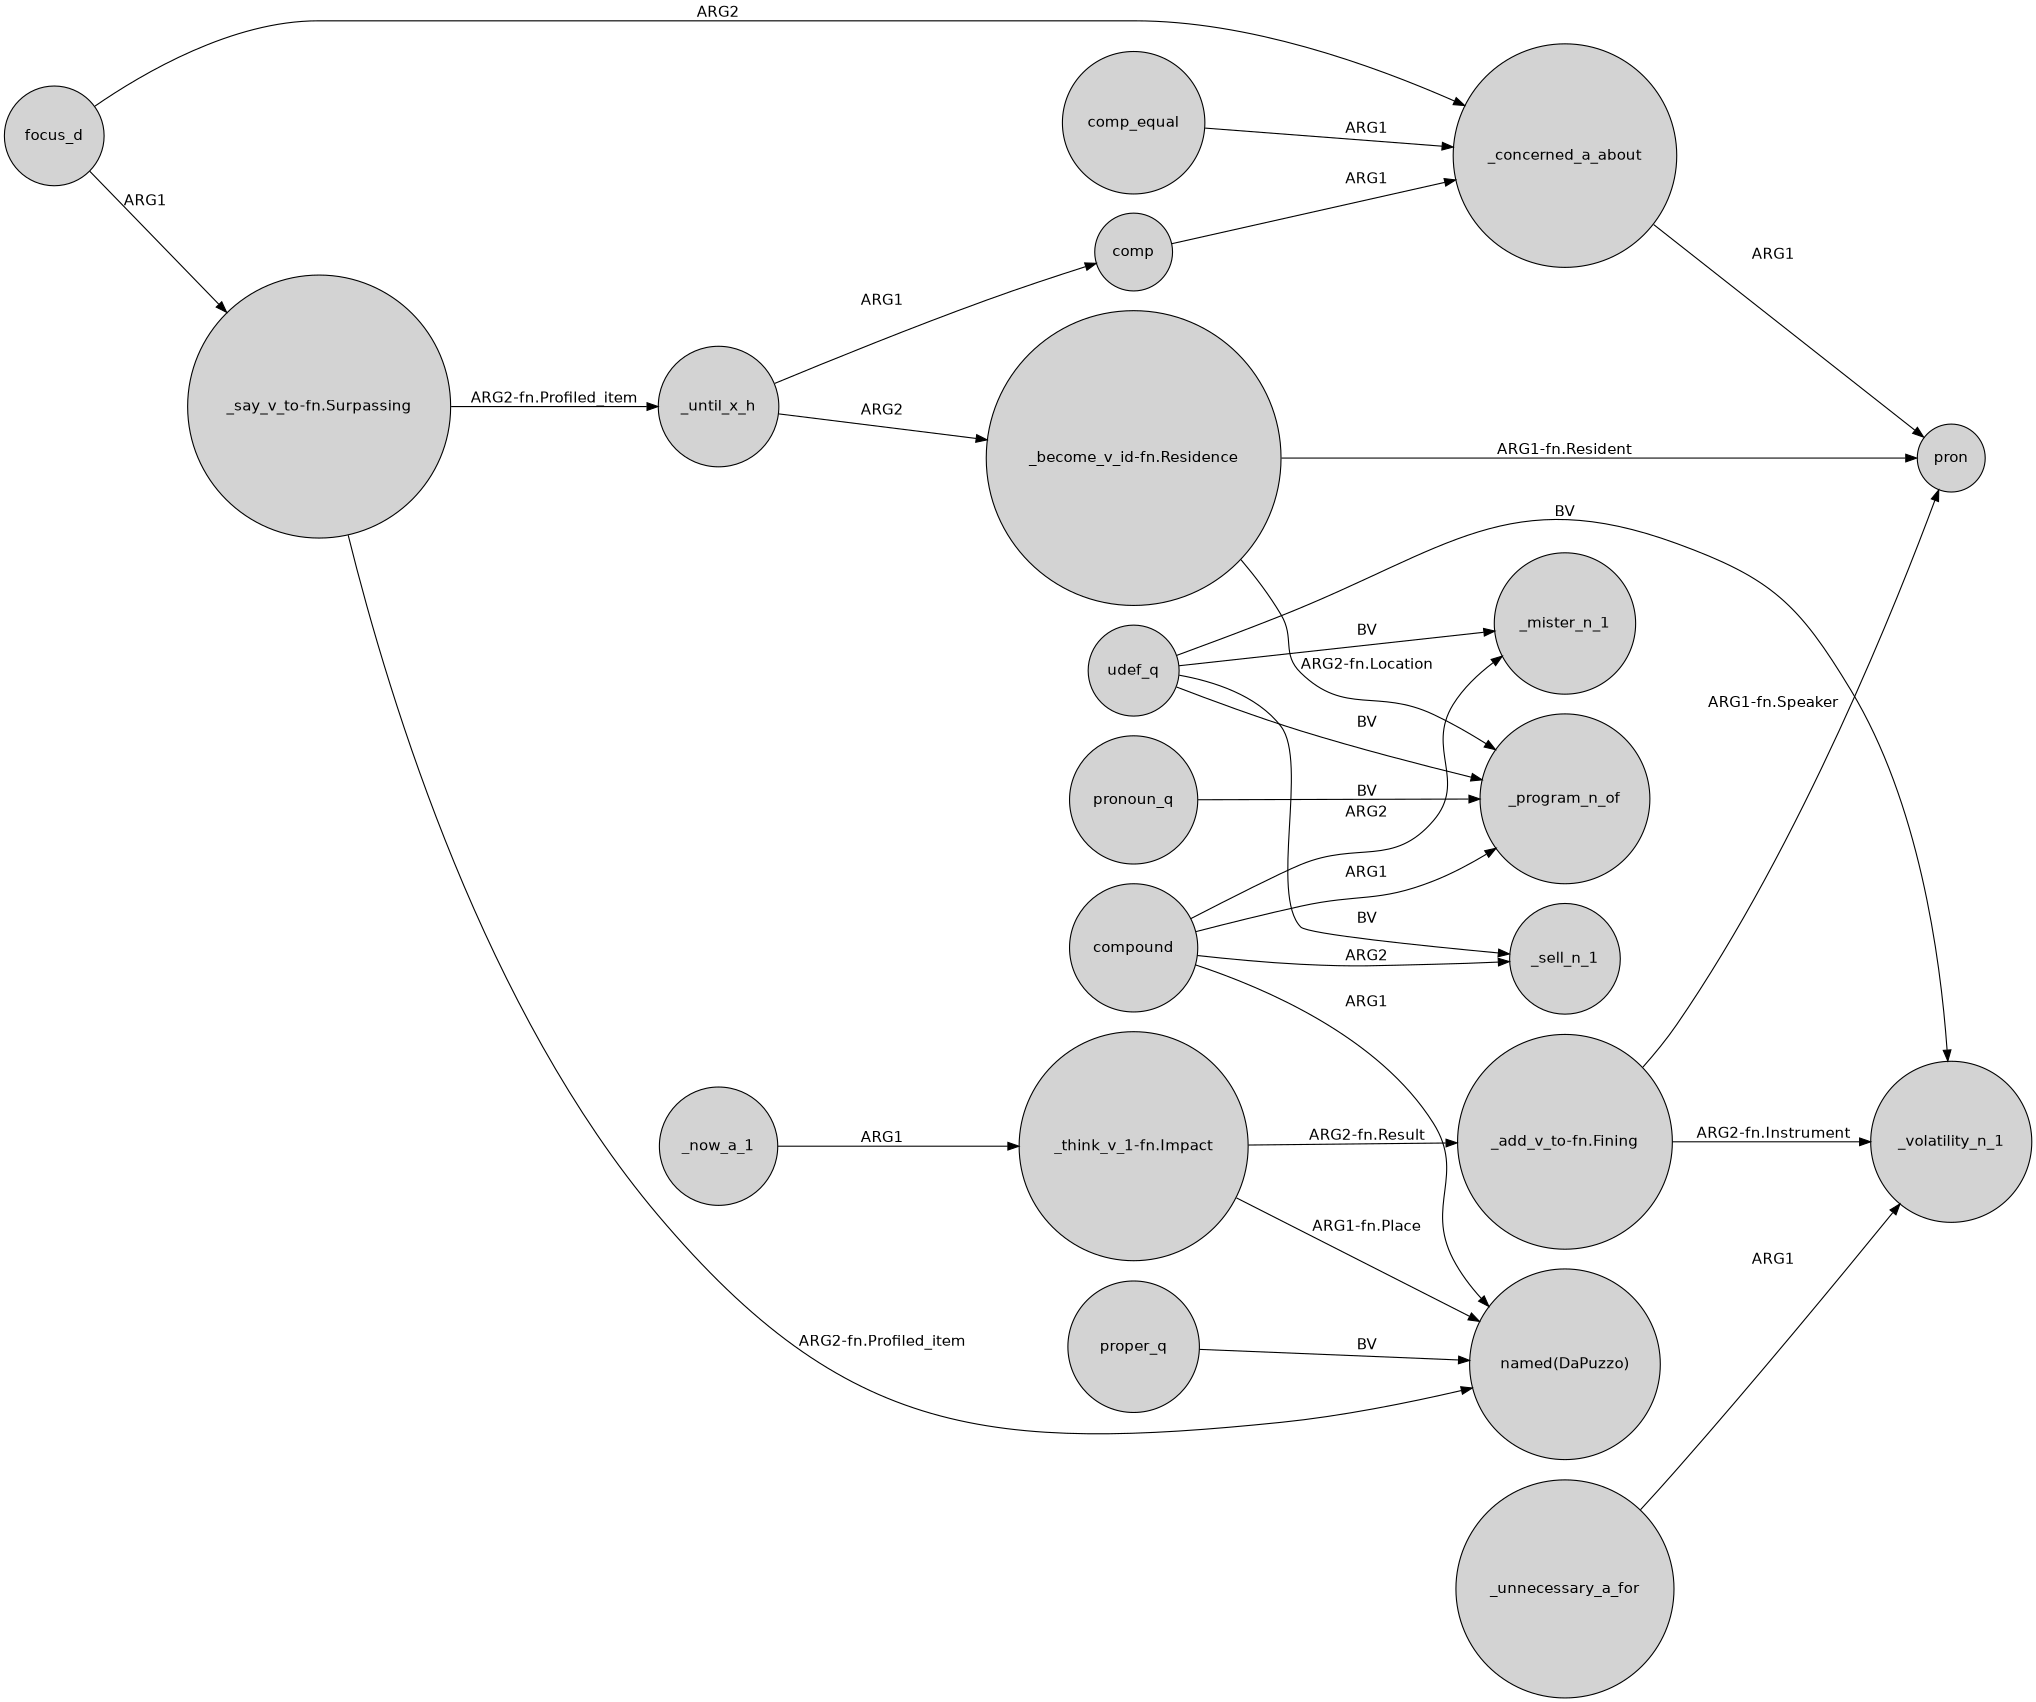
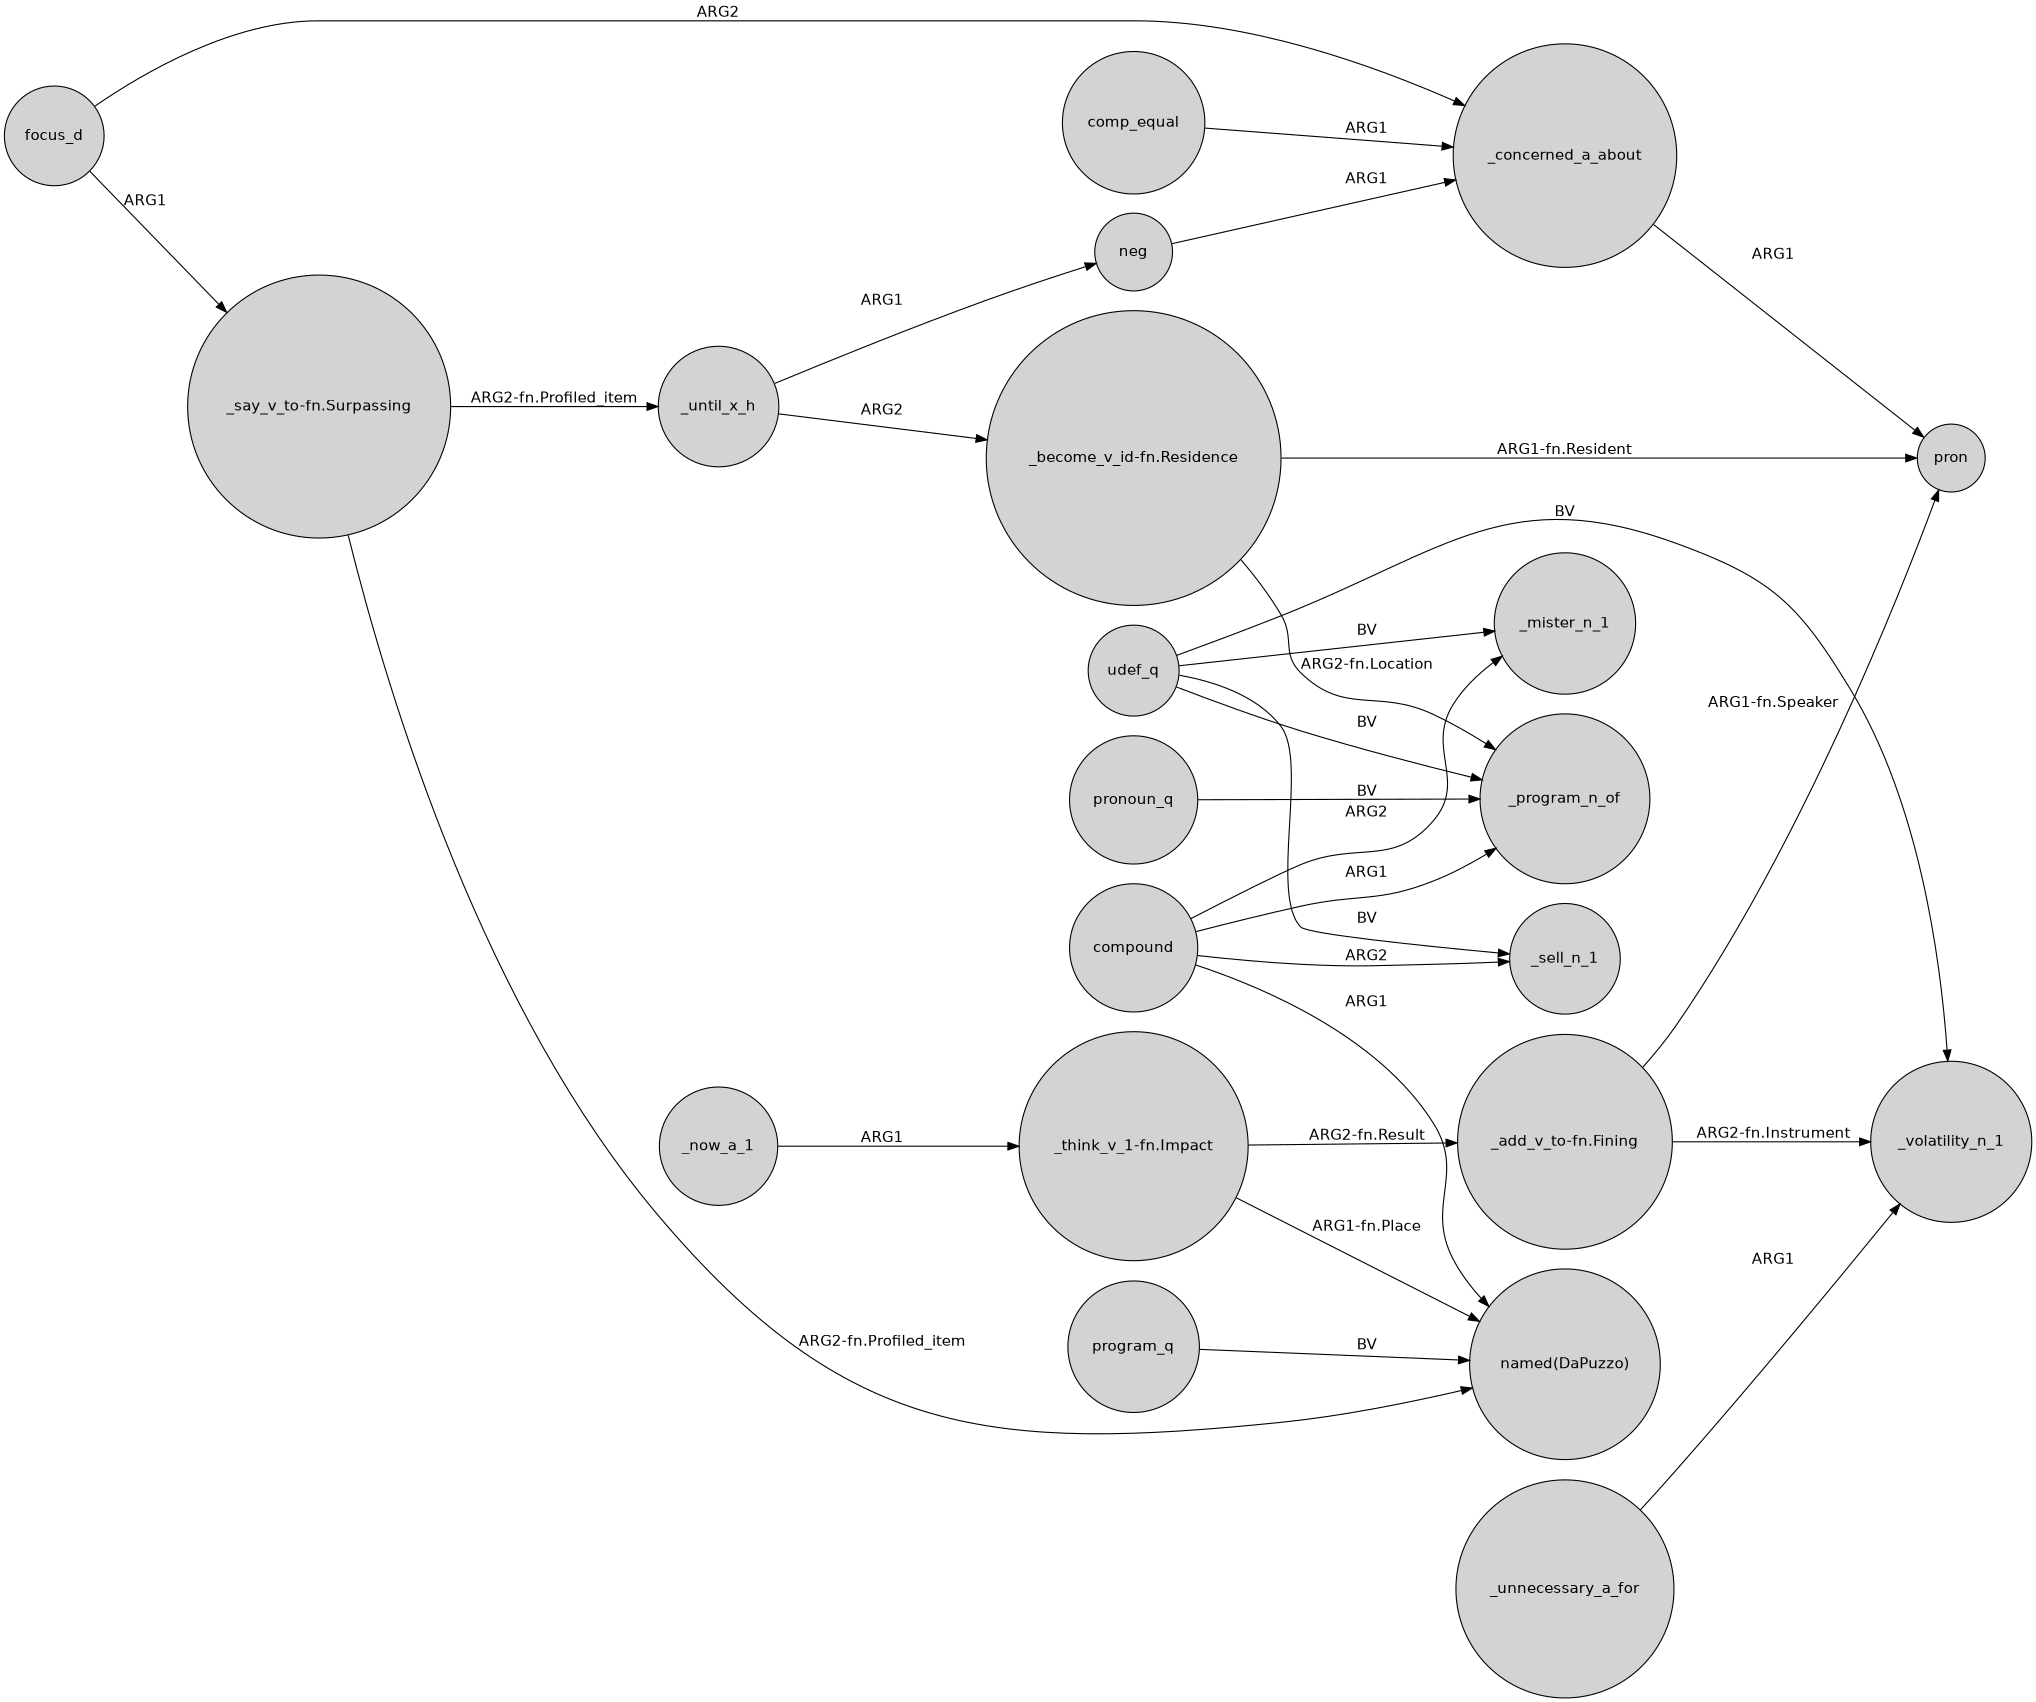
(1134, 252) -> (1134, 252)
(1134, 1347) -> (1134, 1347)
